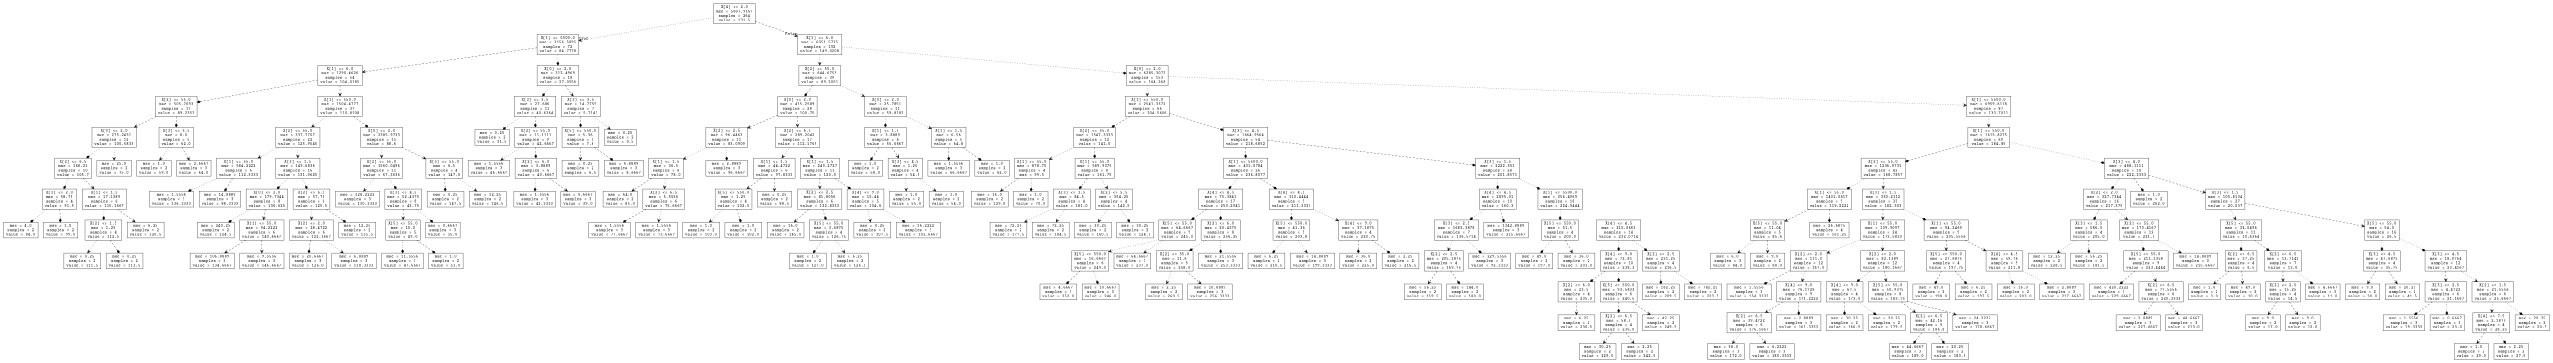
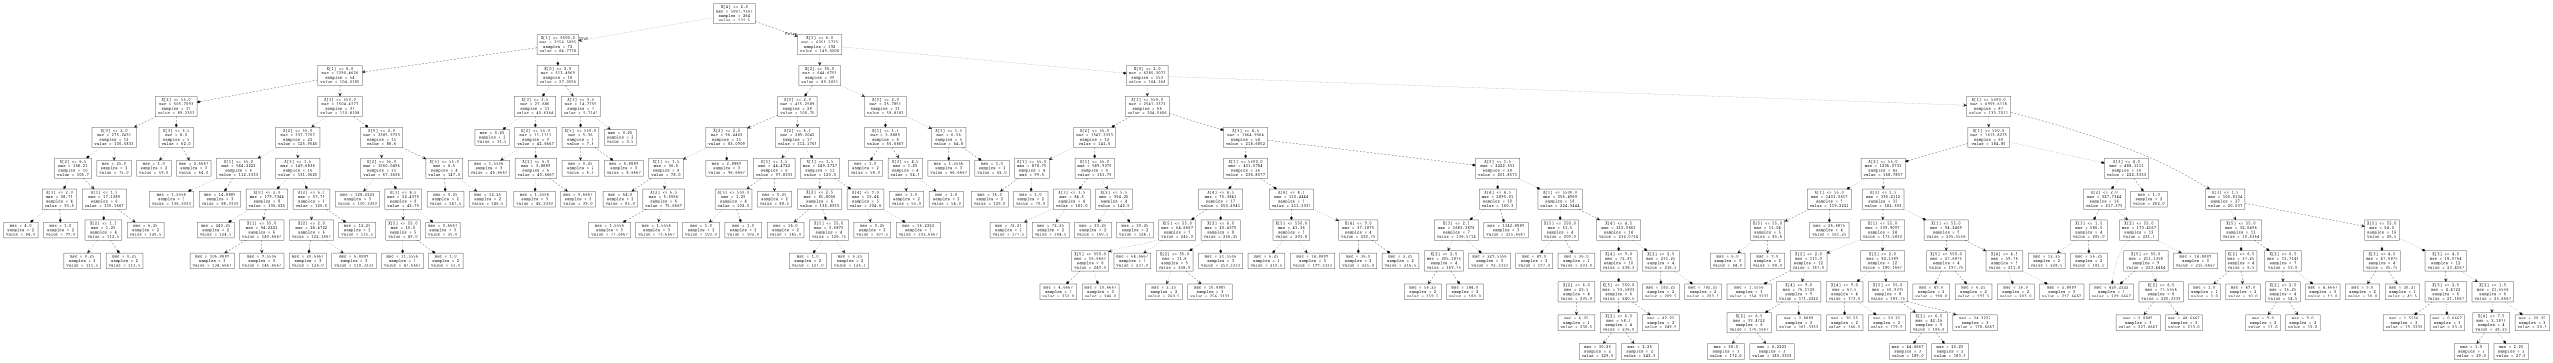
(580, 168) -> (580, 168)
(2176, 184) -> (2112, 143)
none -> (1588, 214)
(2142, 244) -> (2118, 259)
(1599, 275) -> none
(1775, 307) -> (1775, 307)
